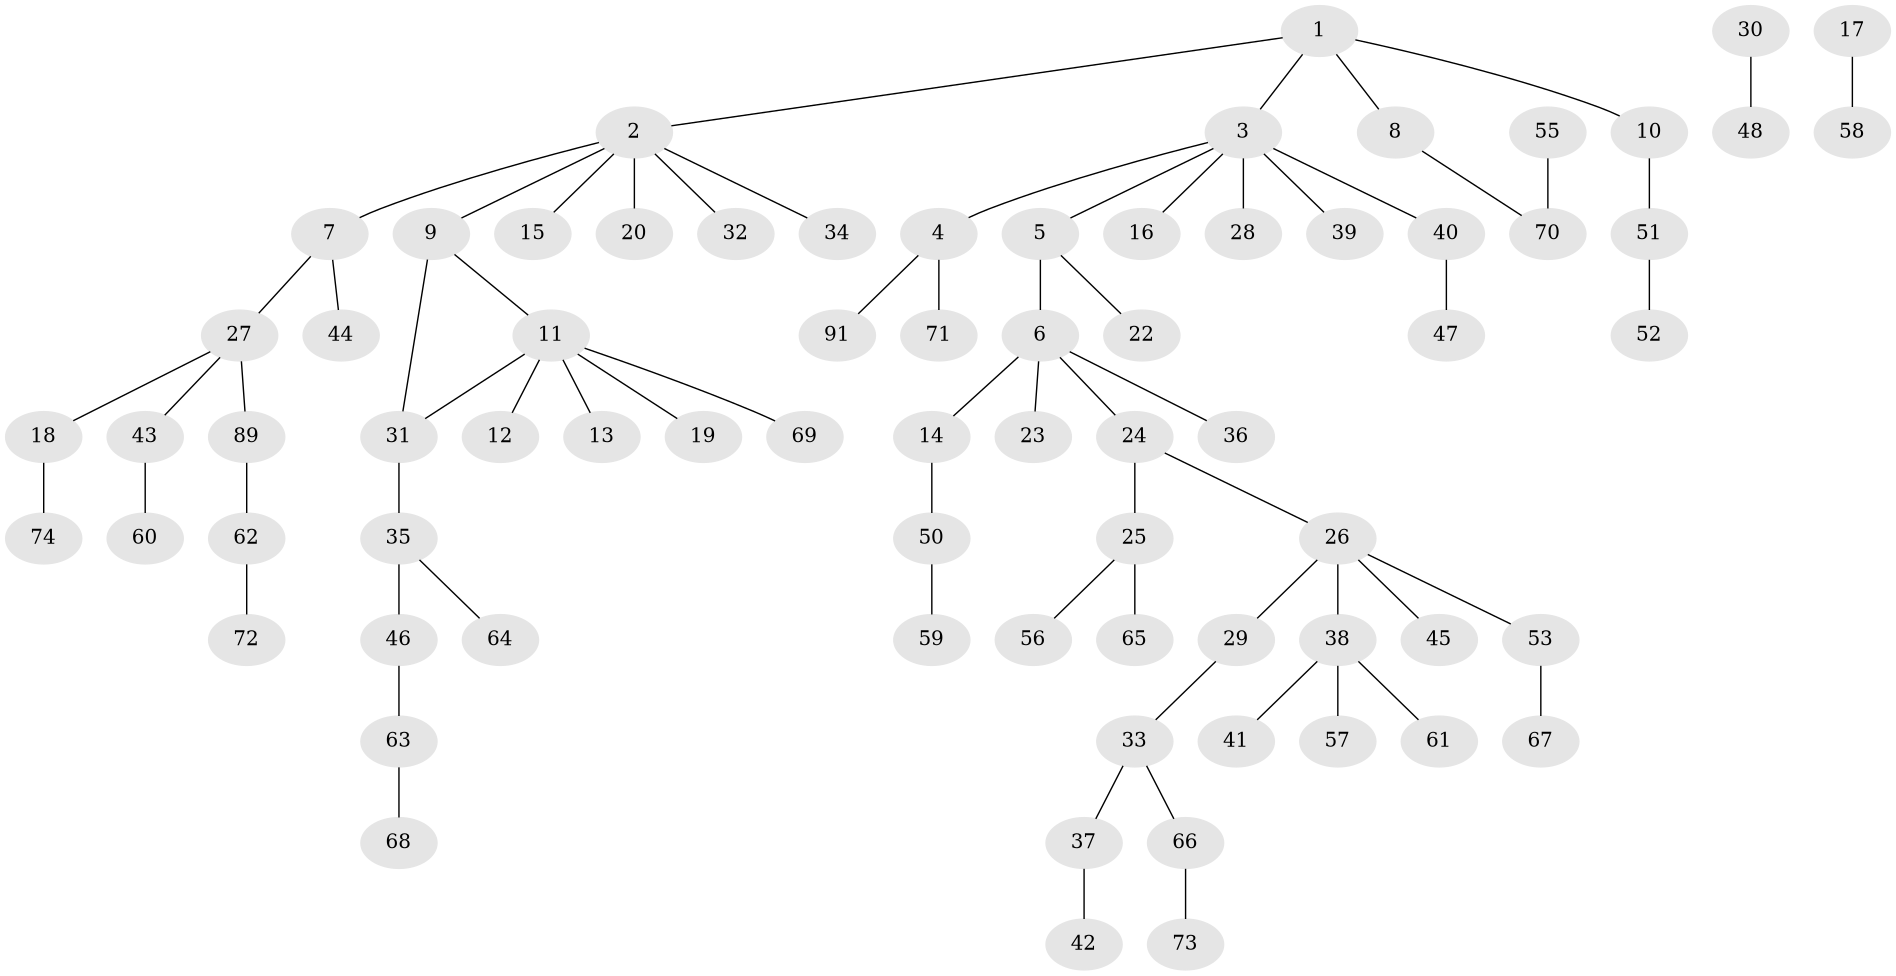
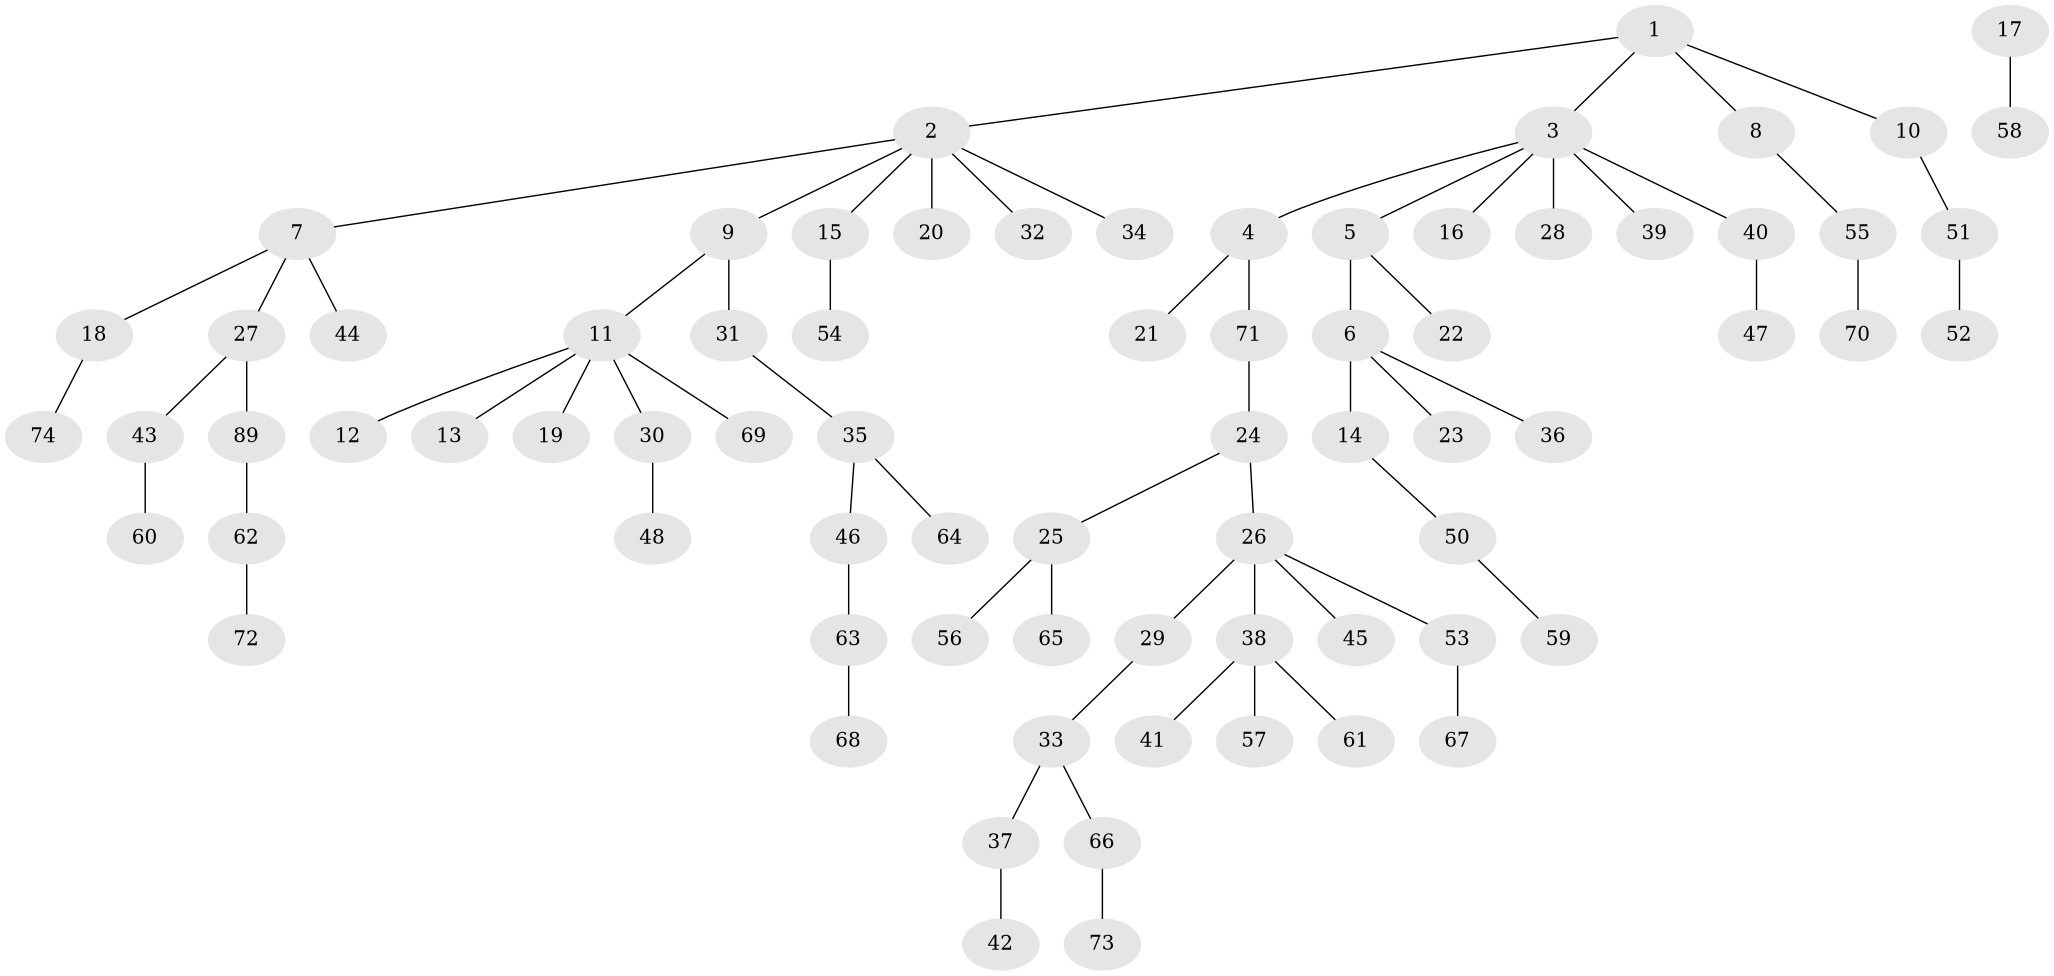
(1472, 183) -> (1807, 183)
none -> (830, 336)
(837, 336) -> (1148, 336)
(142, 386) -> (196, 285)
(475, 386) -> (627, 386)
(1088, 386) -> (1249, 386)
